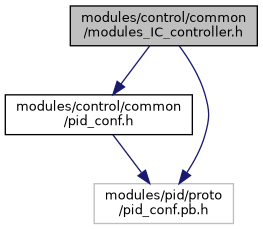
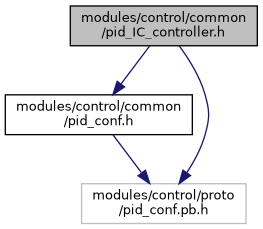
(164, 26) -> (164, 26)
(164, 204) -> (164, 204)
